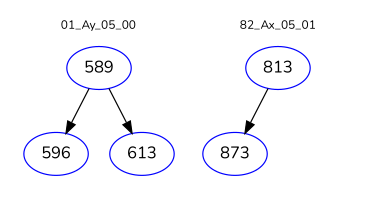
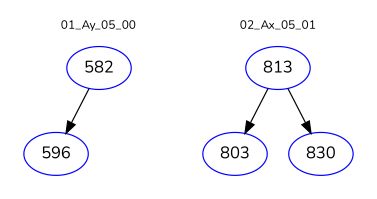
(278, 26) -> (278, 26)
(99, 68) -> (99, 68)
(142, 154) -> none
(235, 154) -> (235, 154)
none -> (321, 154)
